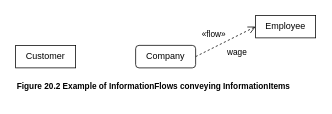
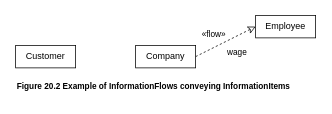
(250, 29) -> (249, 30)
(165, 57) -> (165, 57)
